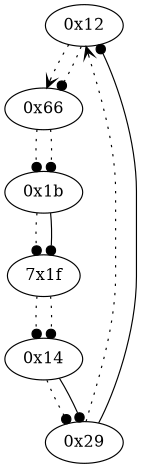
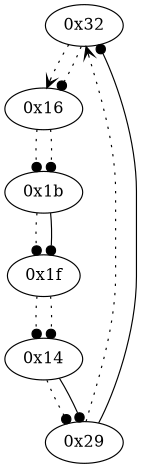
(84, 25) -> (84, 25)
(44, 109) -> (44, 109)
(44, 276) -> (44, 276)
